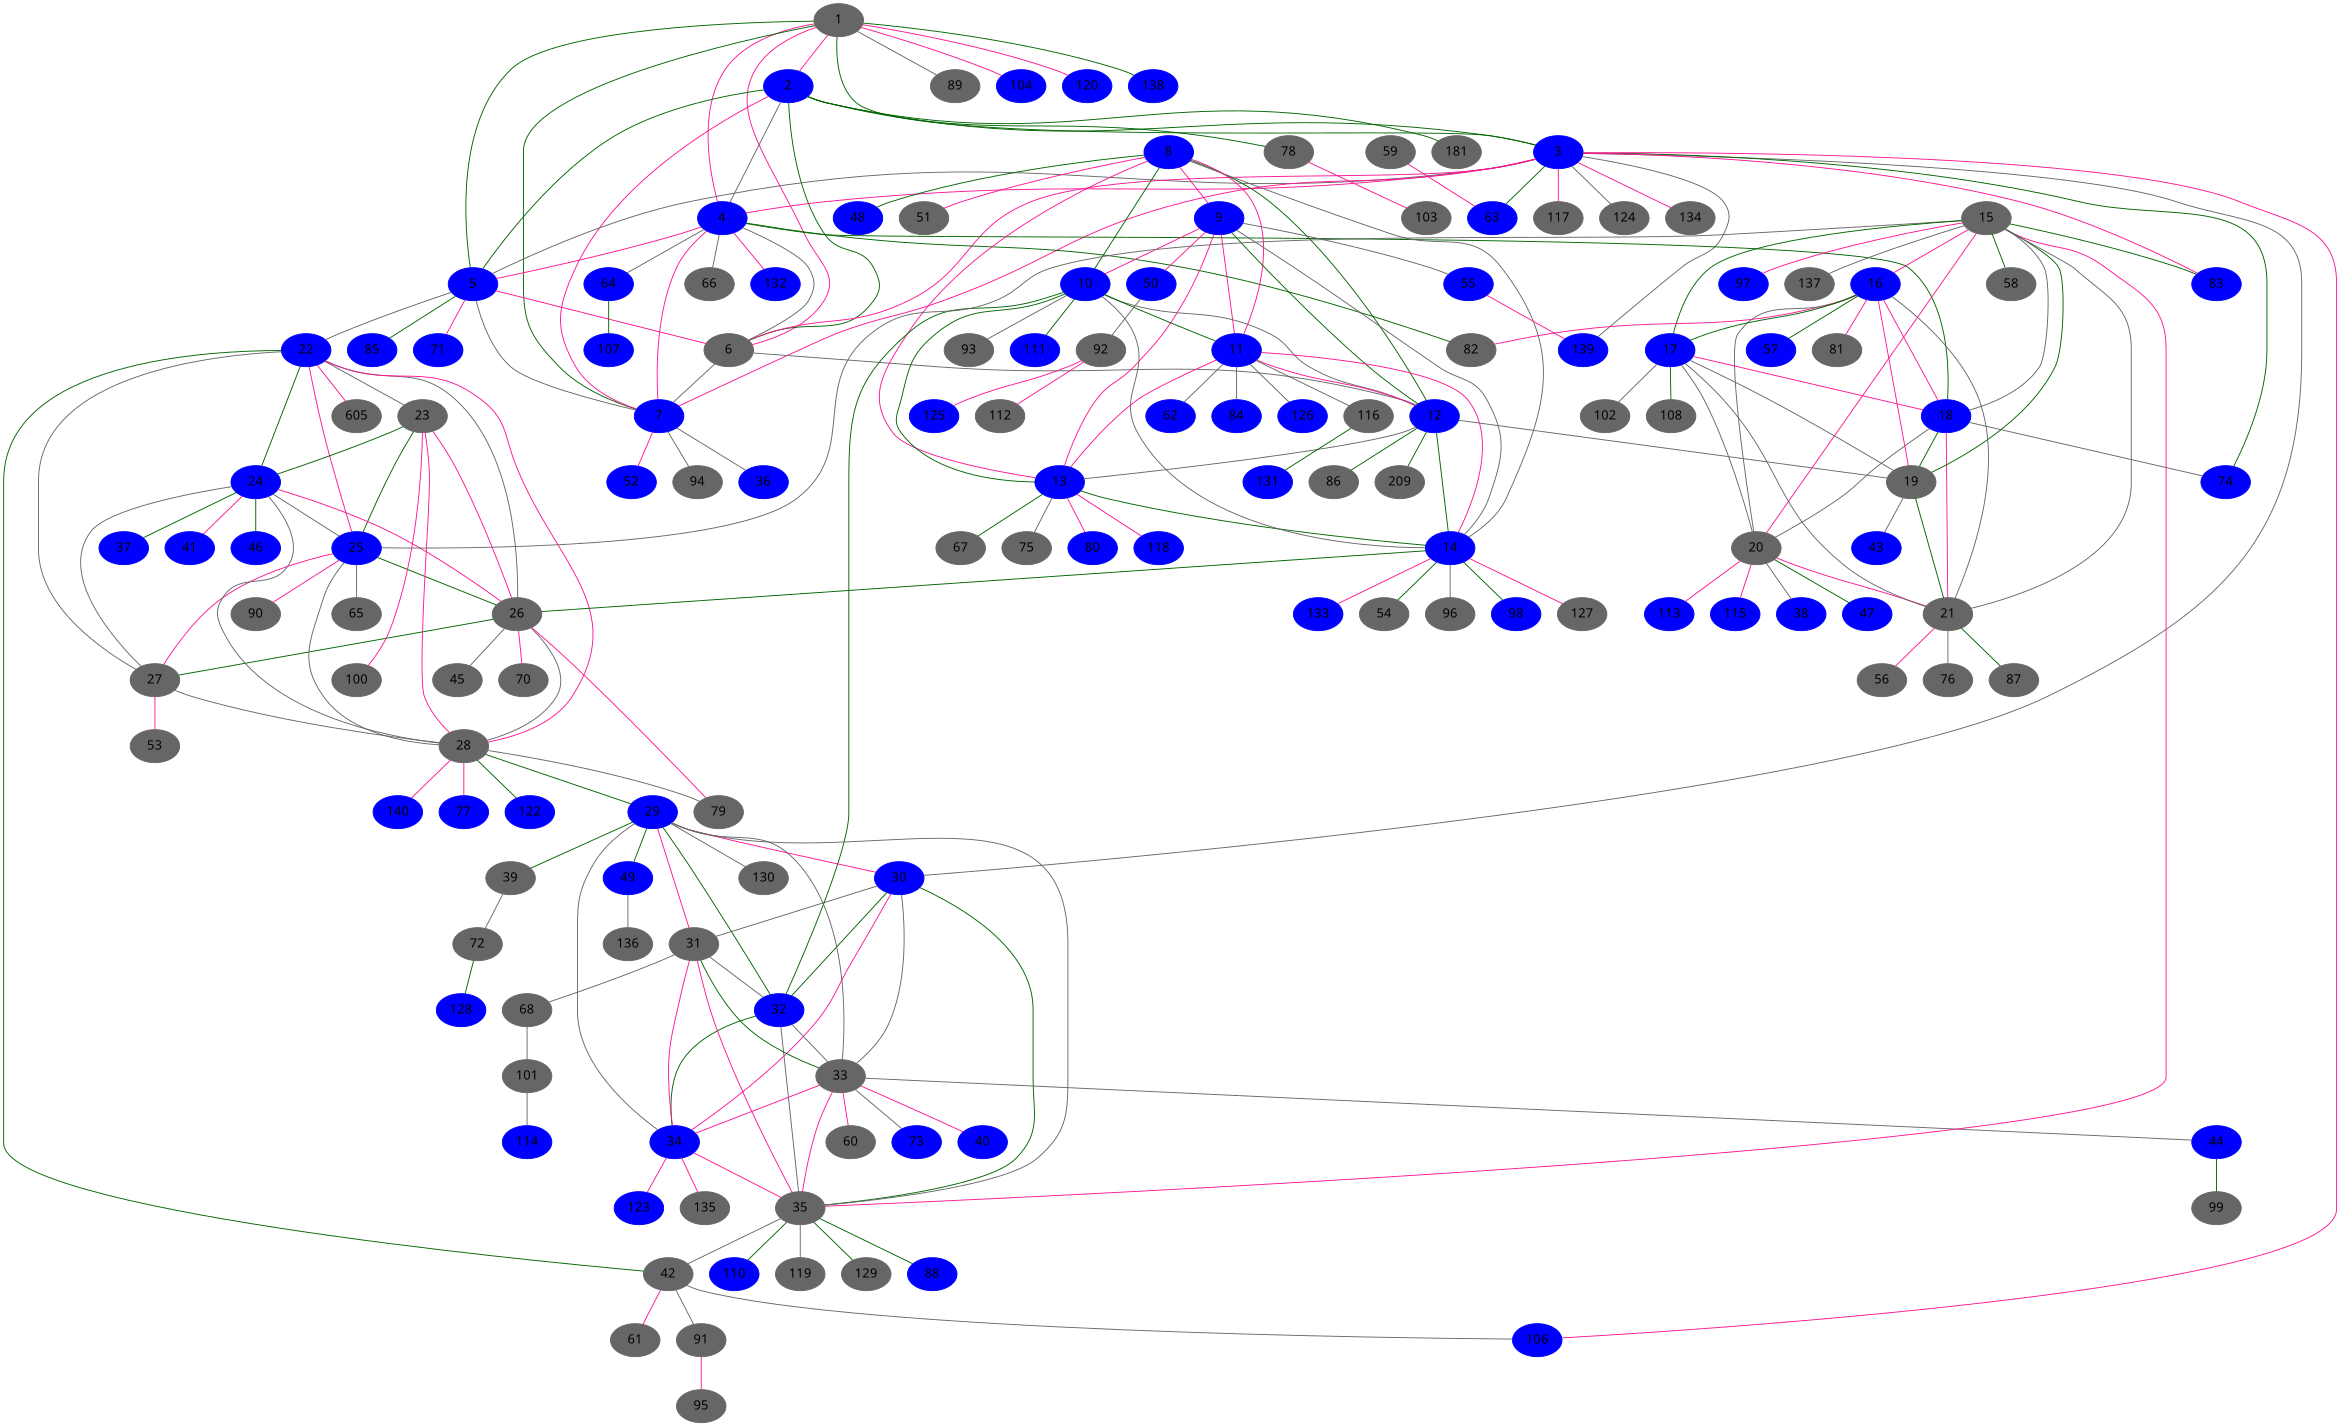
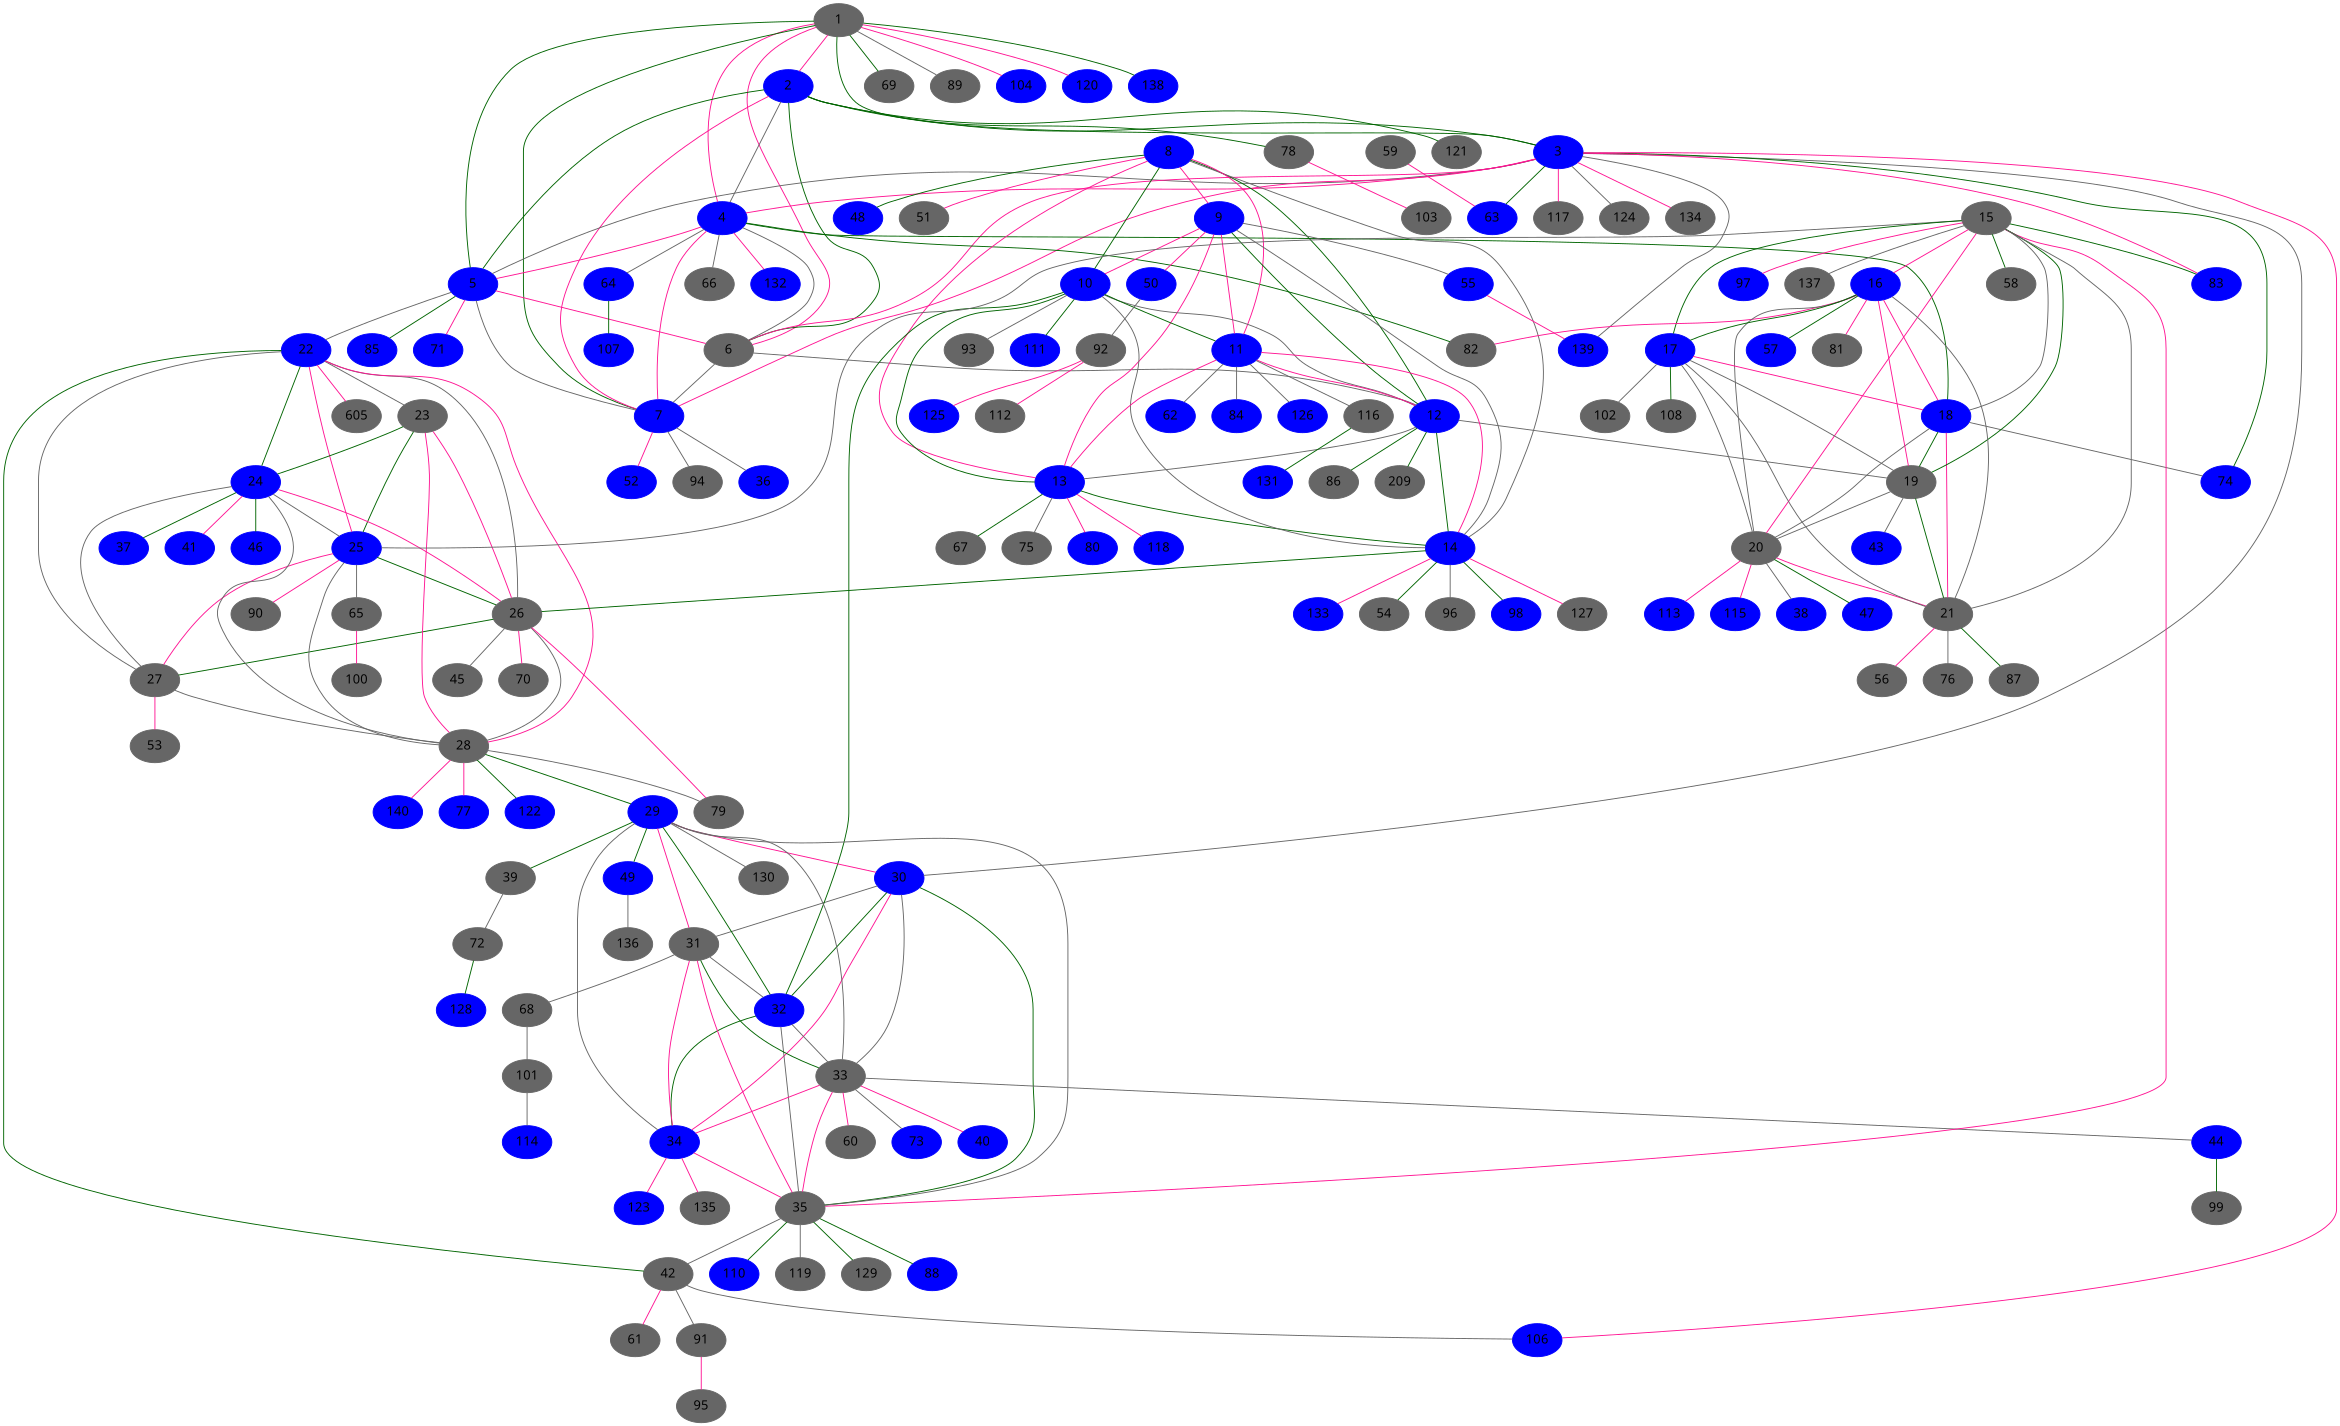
none -> (889, 86)
(1457, 152) -> (1457, 152)
none -> (1834, 515)
(409, 559) -> (357, 650)
